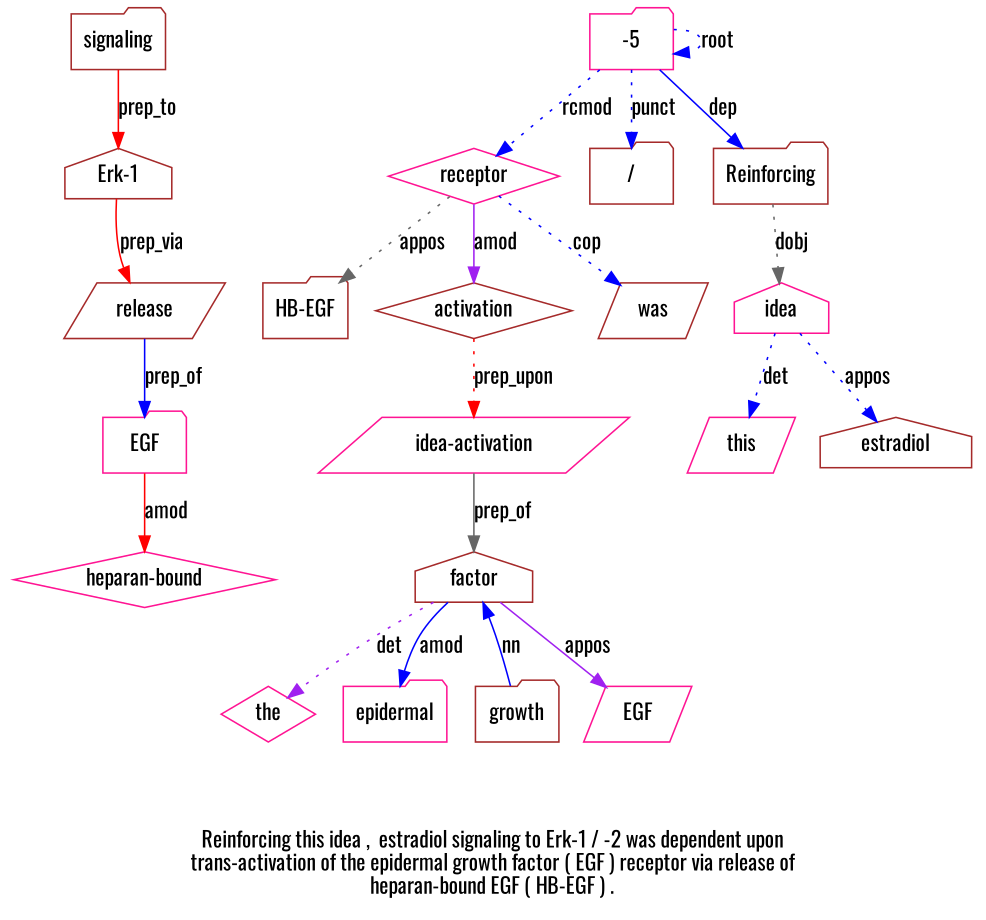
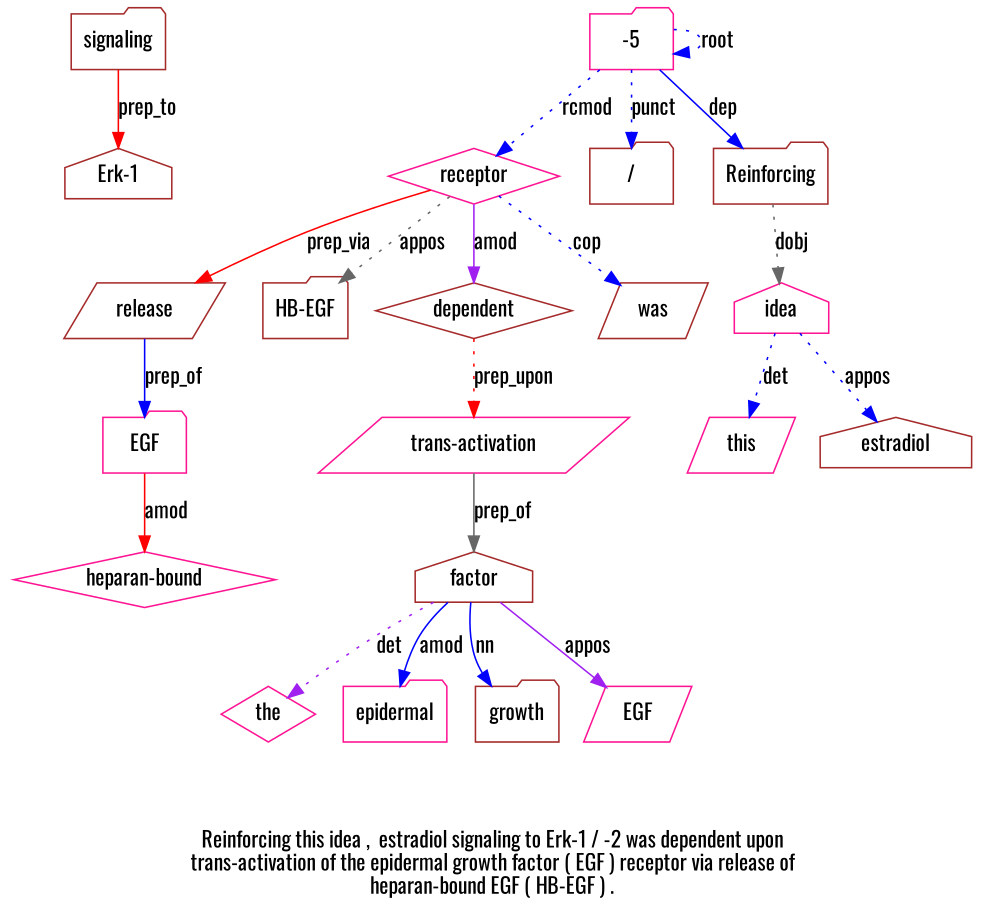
(117, 234) -> (318, 228)
(474, 311) -> (474, 311)
(474, 445) -> (474, 445)
(501, 651) -> (471, 639)
